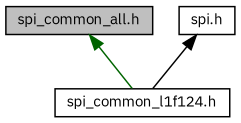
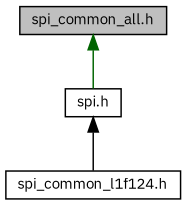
(116, 68) -> (93, 69)
